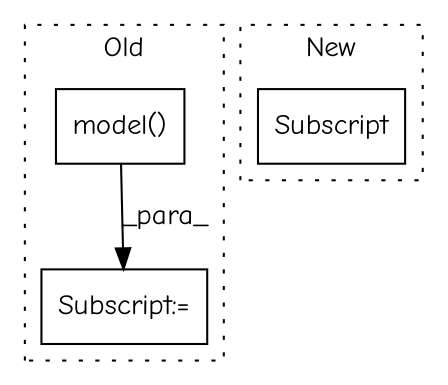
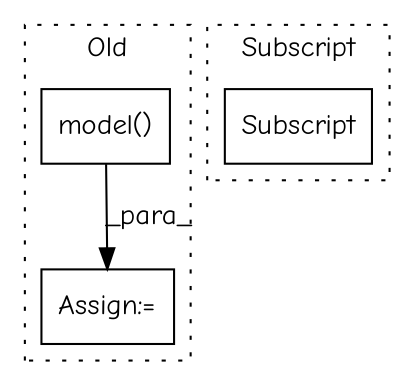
(332, 49) -> (298, 49)
(124, 307) -> (108, 307)
